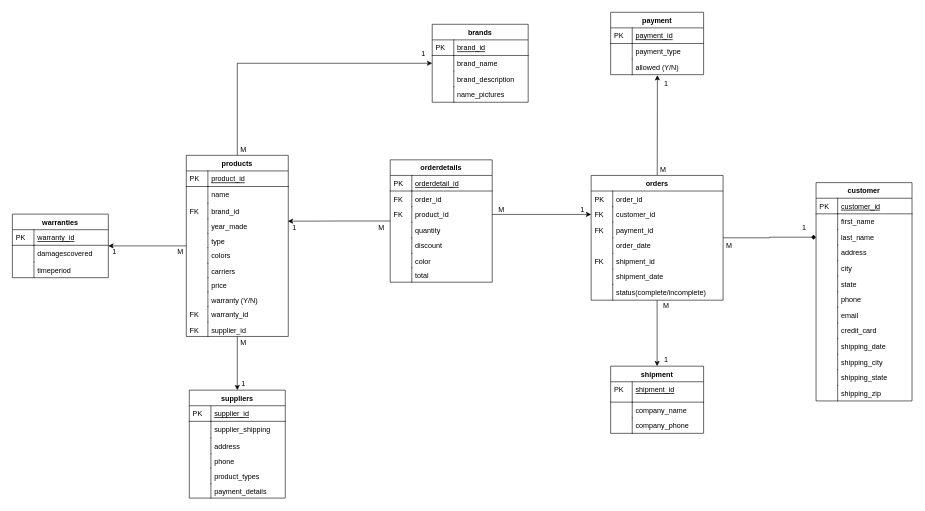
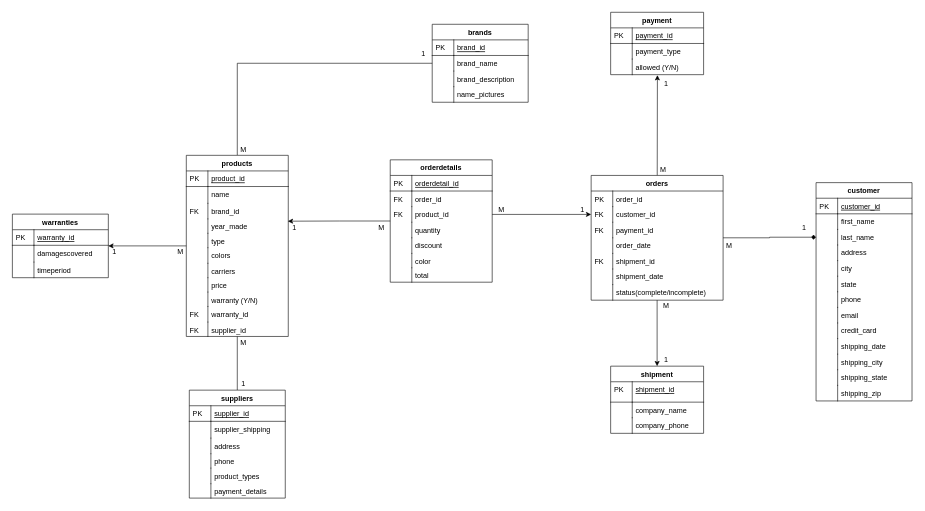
(426, 63) -> (427, 63)
(237, 384) -> (237, 386)
